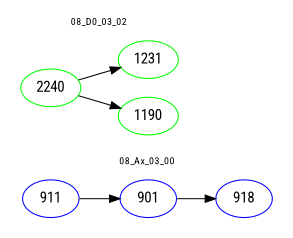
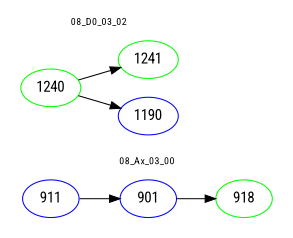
(148, 60) -> (148, 60)
(51, 88) -> (51, 88)
(148, 116) -> (148, 116)
(244, 199) -> (244, 199)
